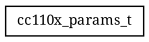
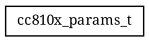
(75, 21) -> (75, 21)
